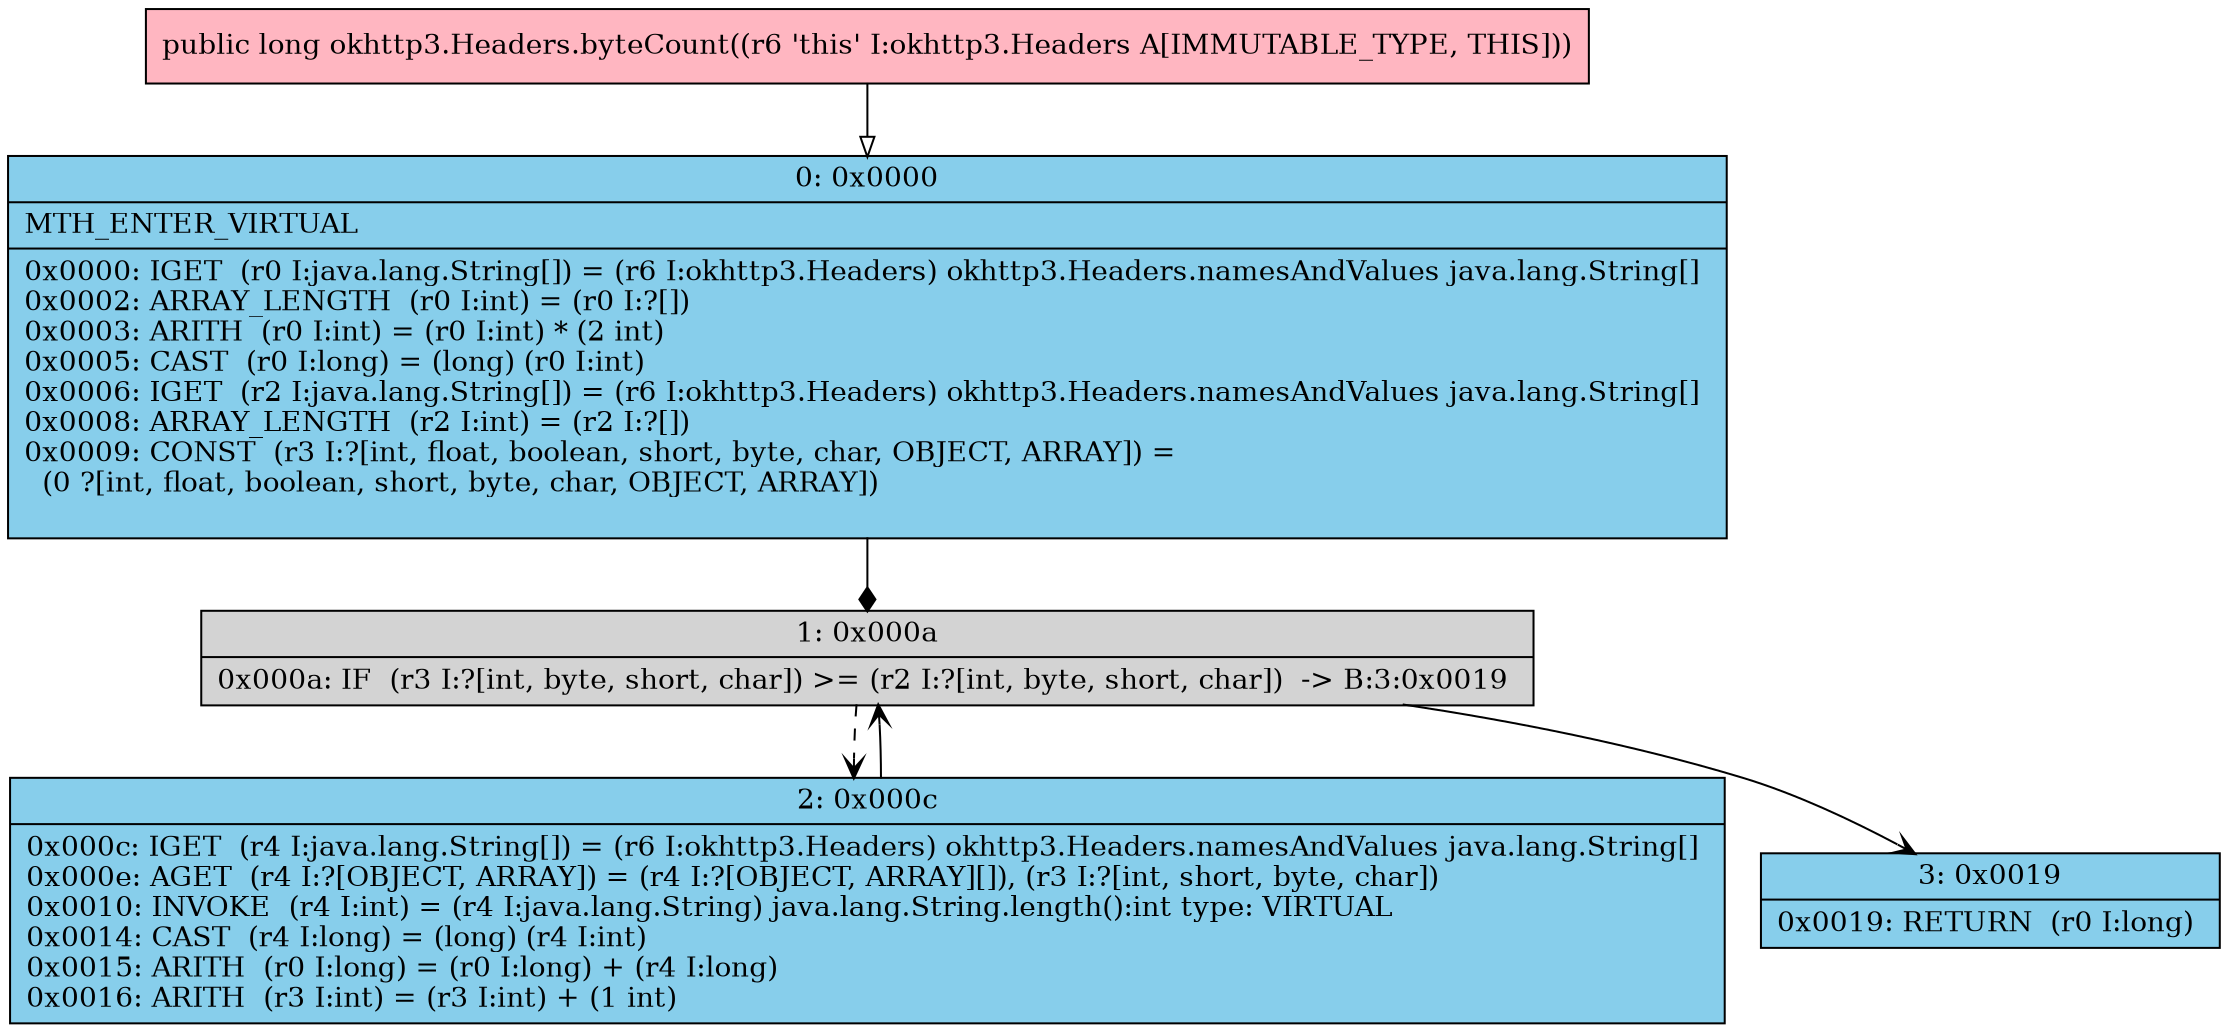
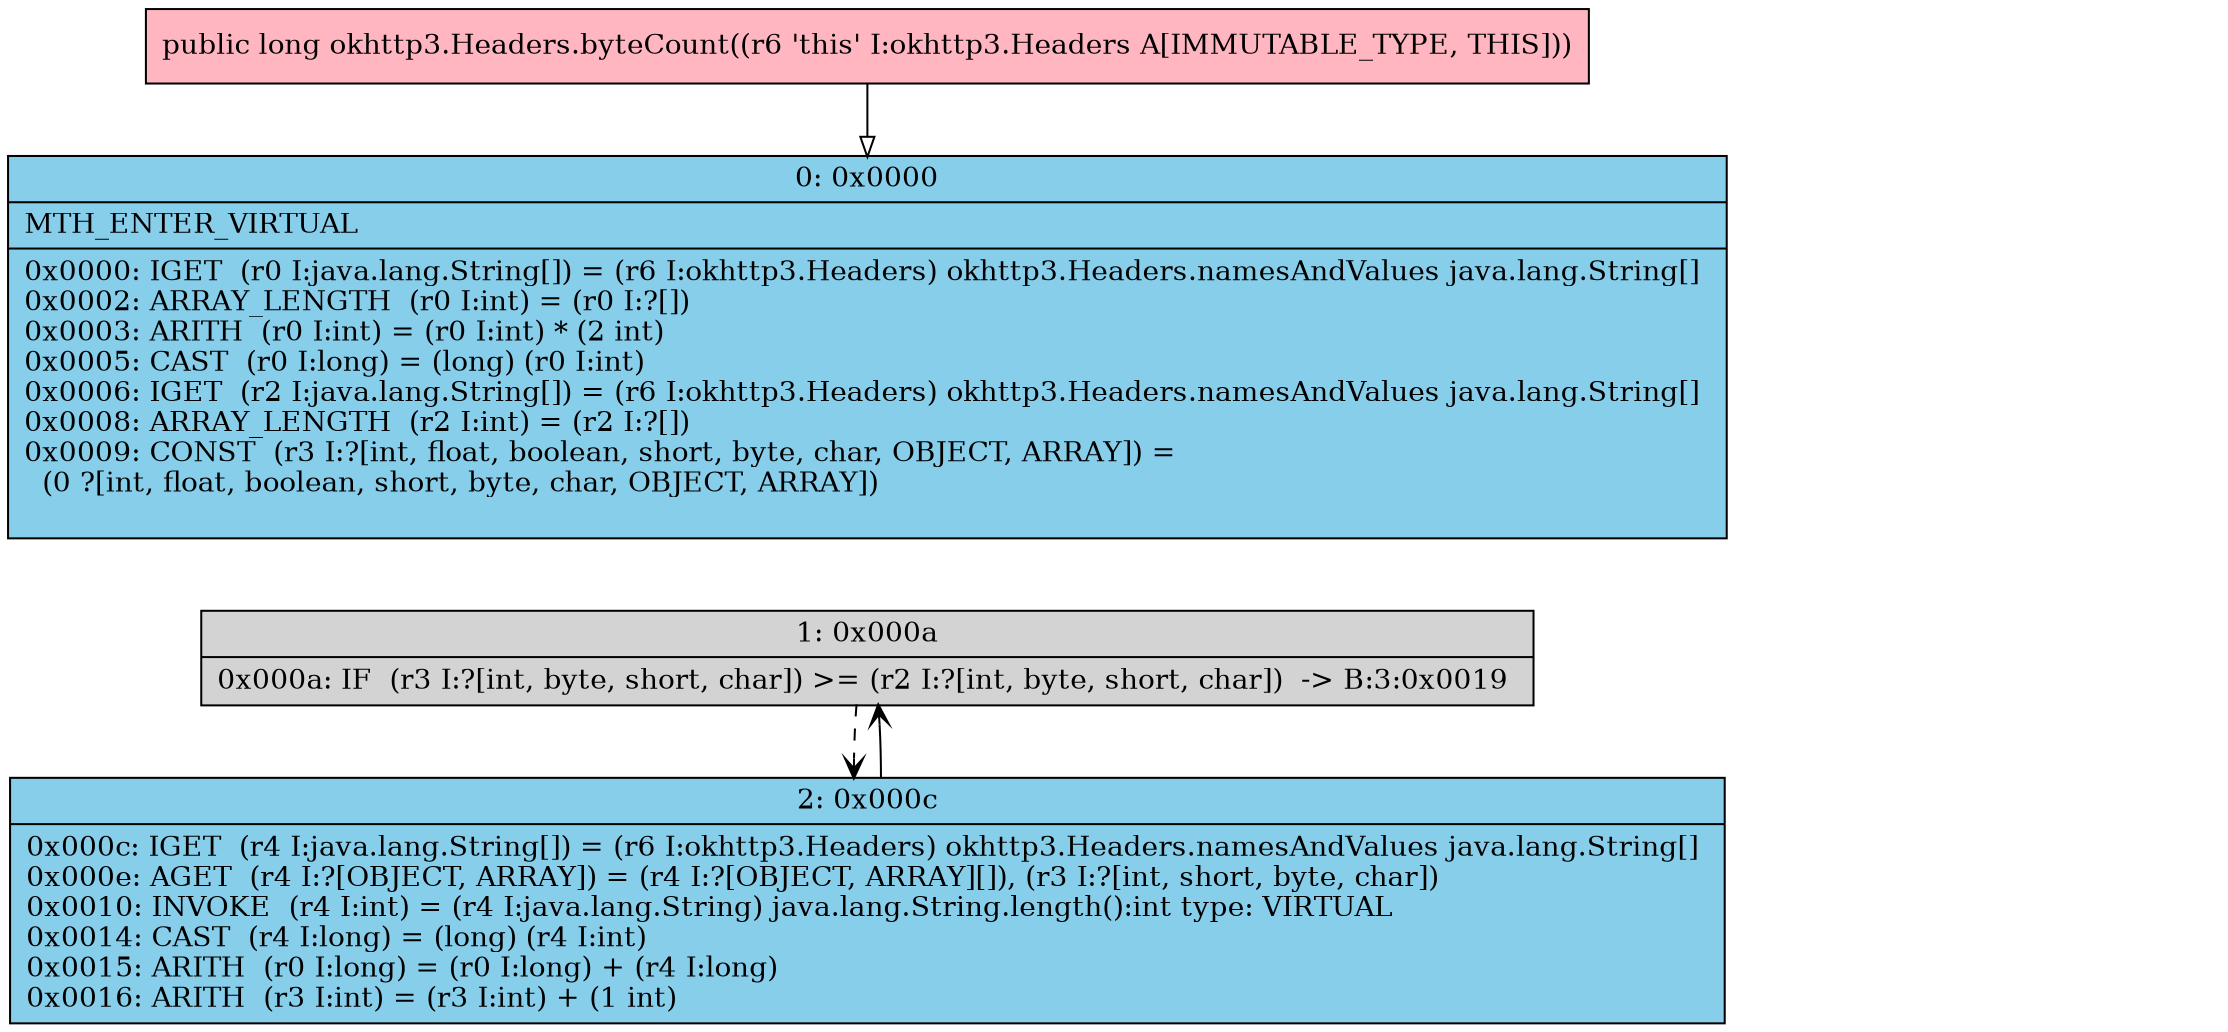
(867, 562) -> none
(1990, 901) -> none
